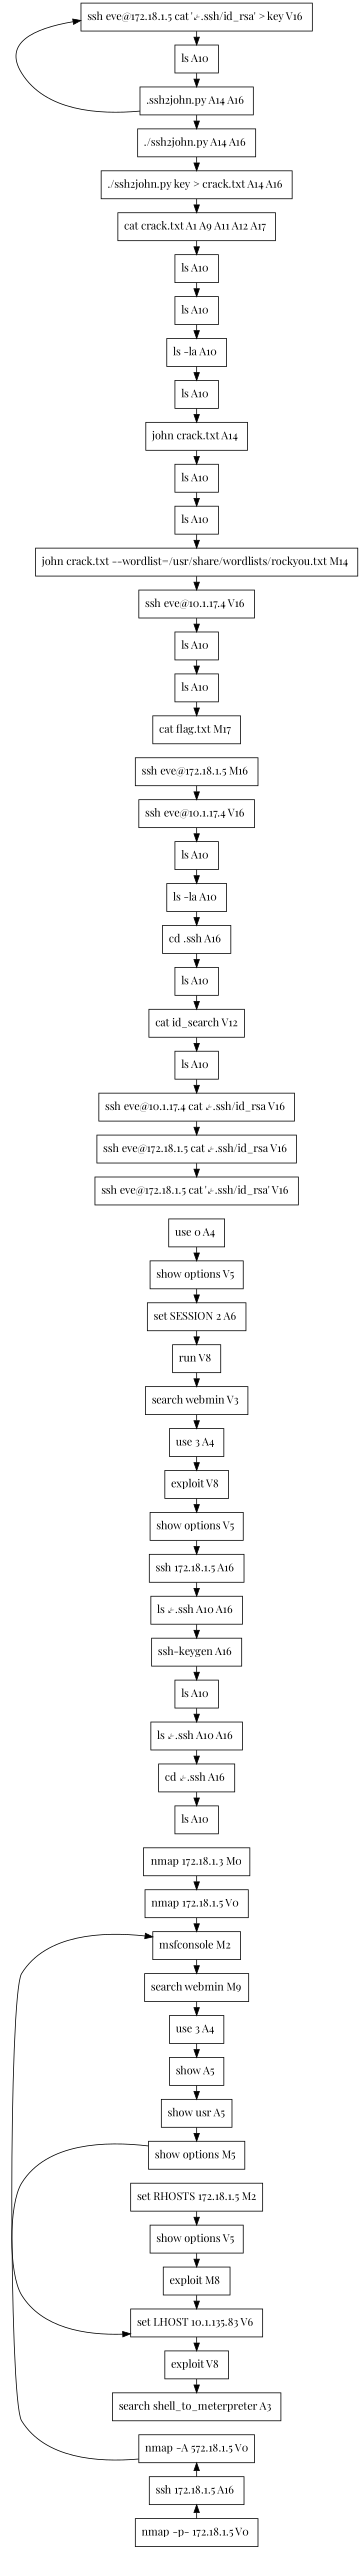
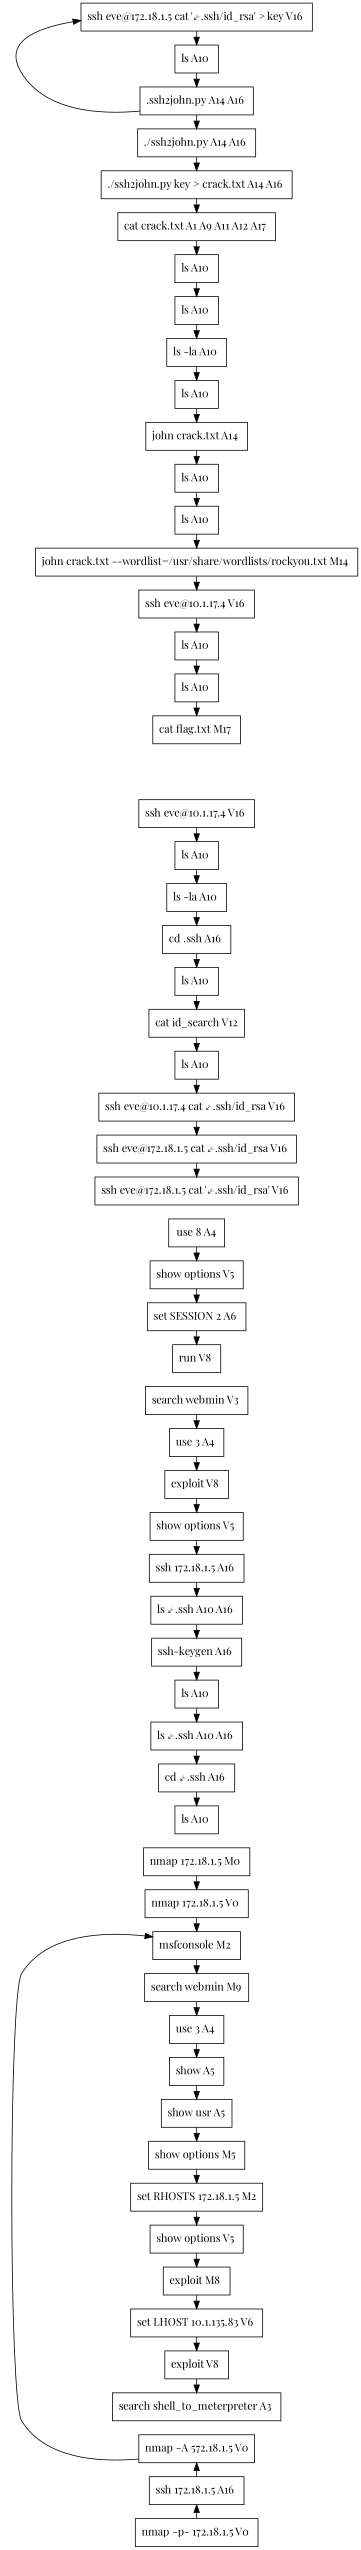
(197, 772) -> none
(197, 1233) -> (197, 1233)
(197, 1376) -> none
(197, 1862) -> (197, 1862)
(19, 2190) -> (197, 2172)
